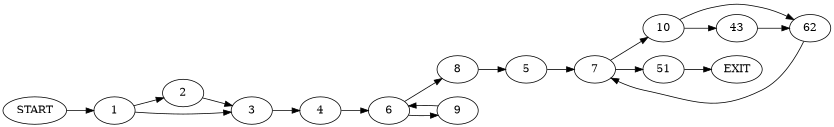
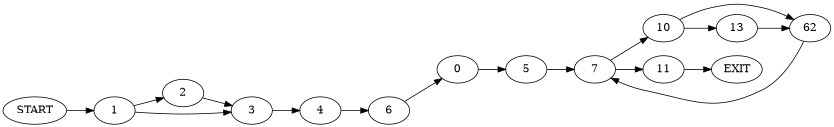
(737, 28) -> (737, 28)
(458, 69) -> (458, 69)
(664, 69) -> (664, 69)
(458, 111) -> none
